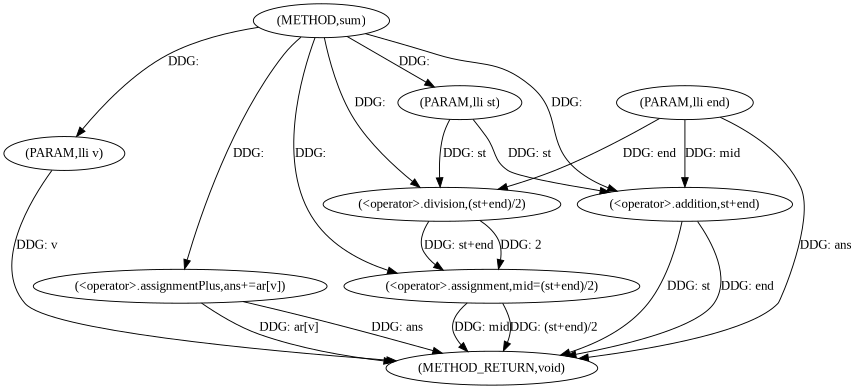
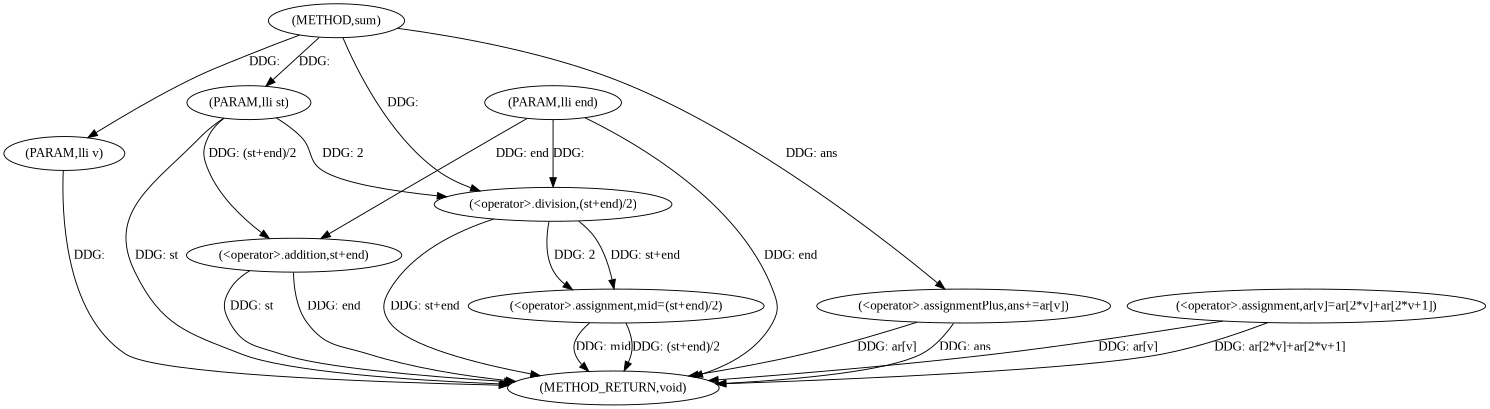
(514, 74) -> none
(250, 153) -> (812, 153)
(465, 153) -> (343, 153)
(530, 153) -> (253, 153)
(650, 153) -> (570, 153)
(713, 153) -> (522, 153)
(296, 175) -> none
(37, 245) -> (91, 255)
(826, 245) -> (791, 255)
none -> (1306, 306)
none -> (387, 318)
none -> (208, 341)
